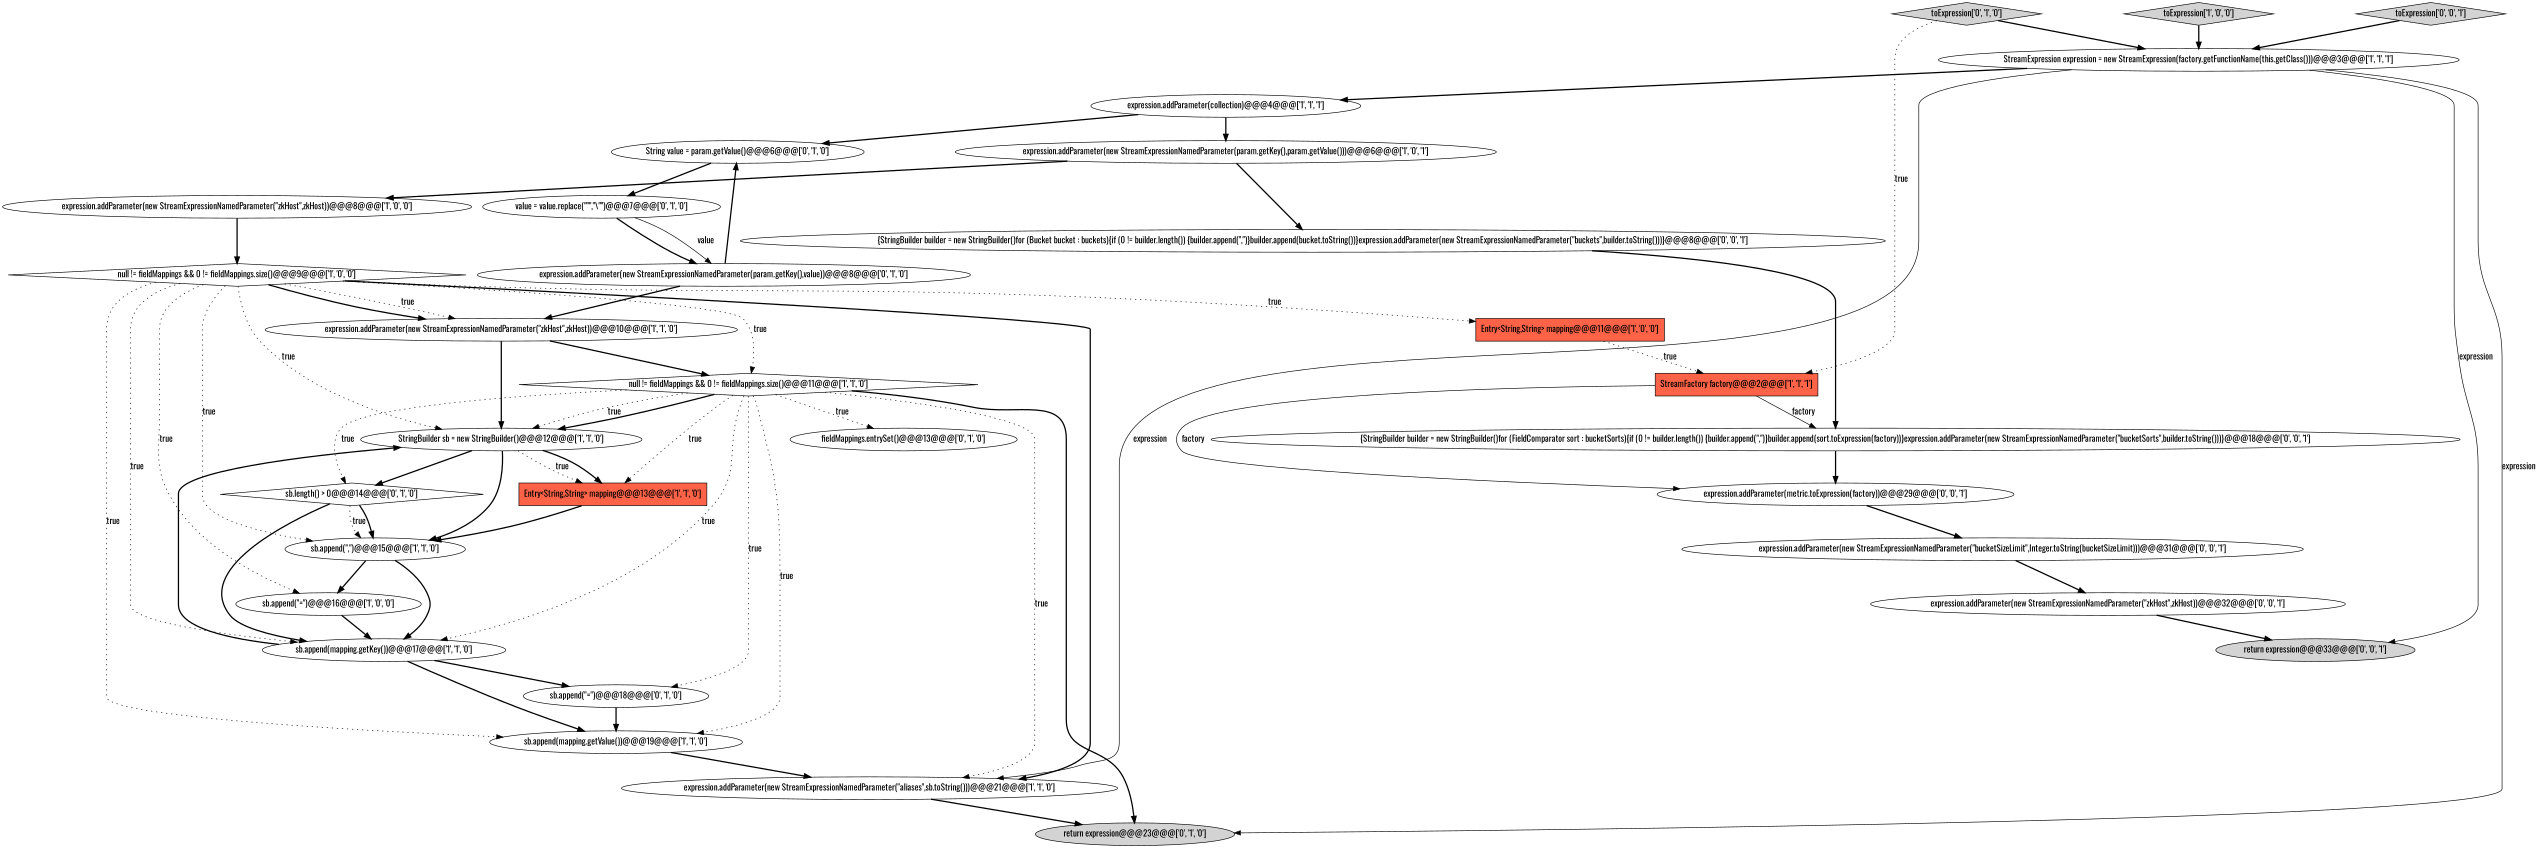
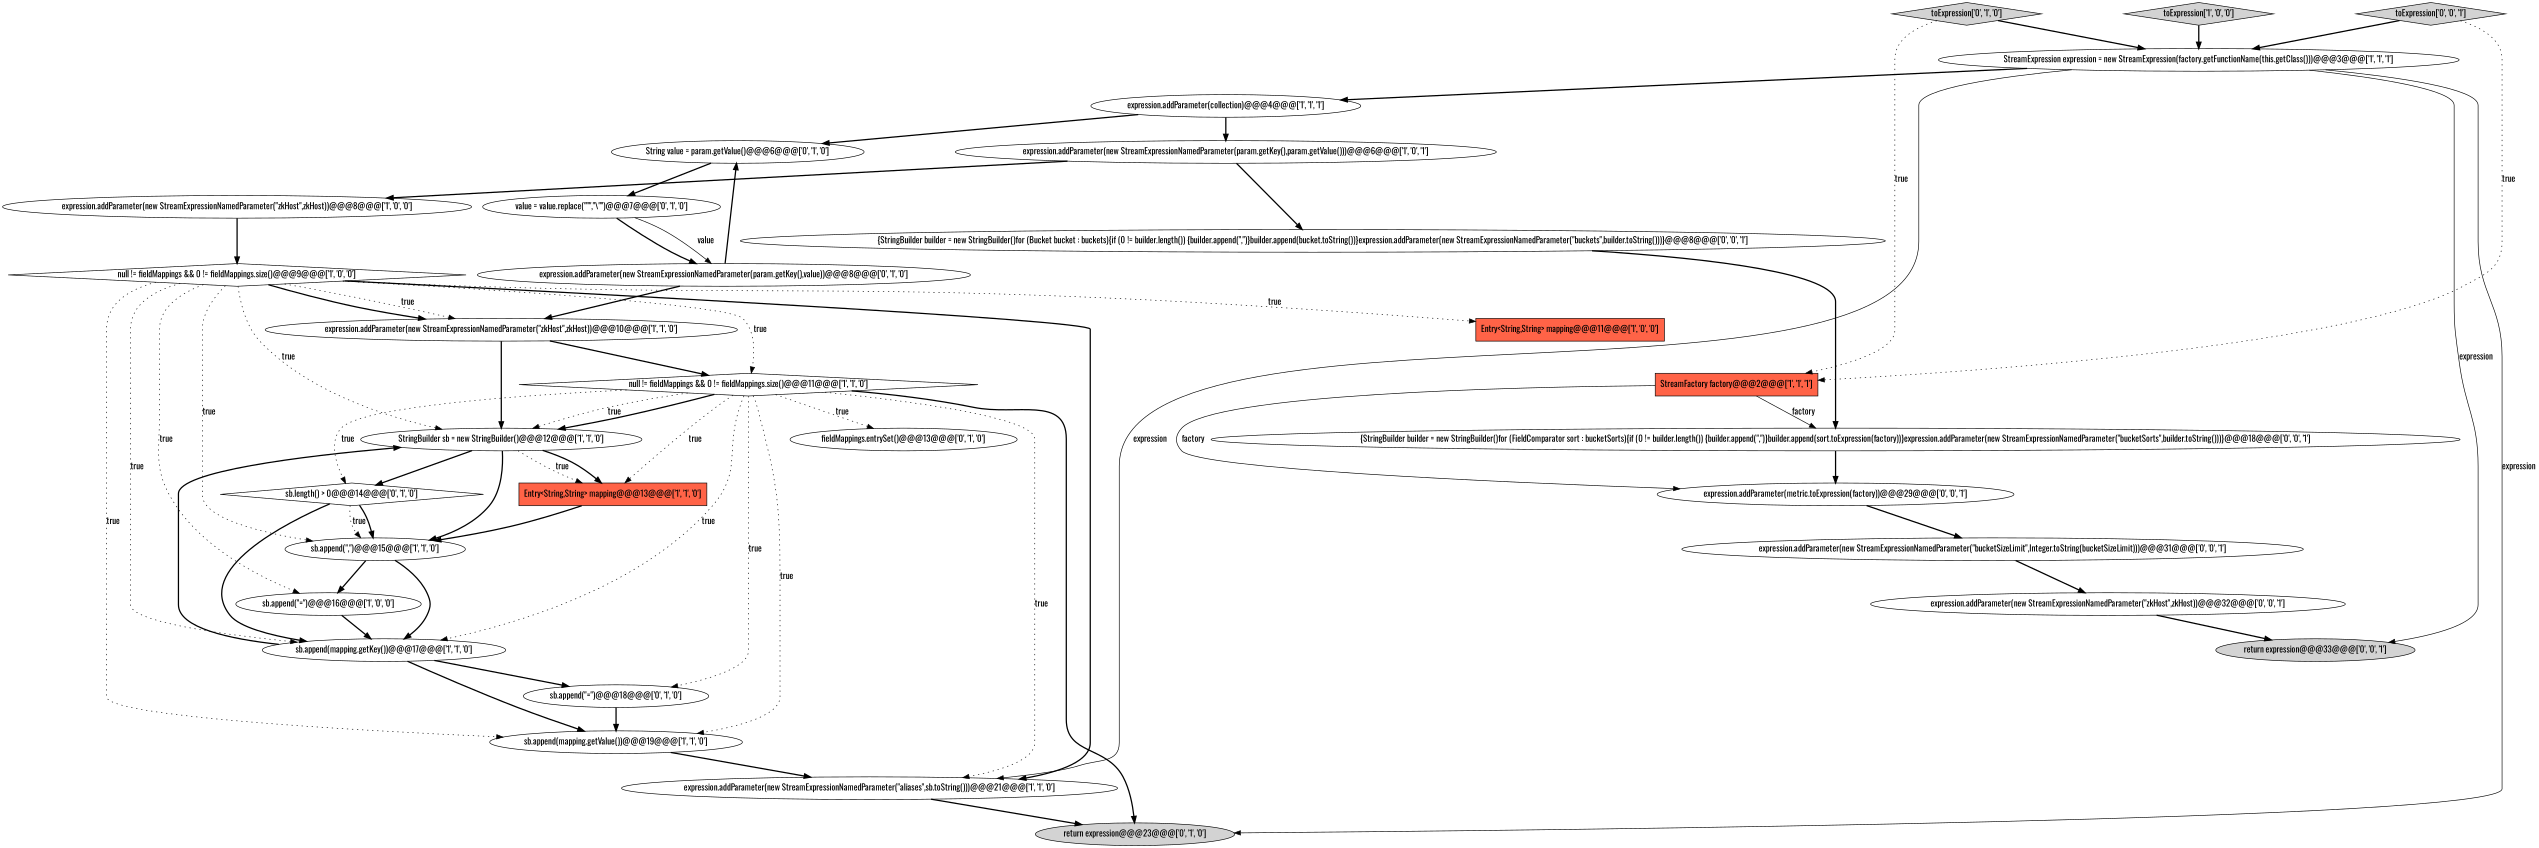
(1650, 356) -> (2299, 332)
